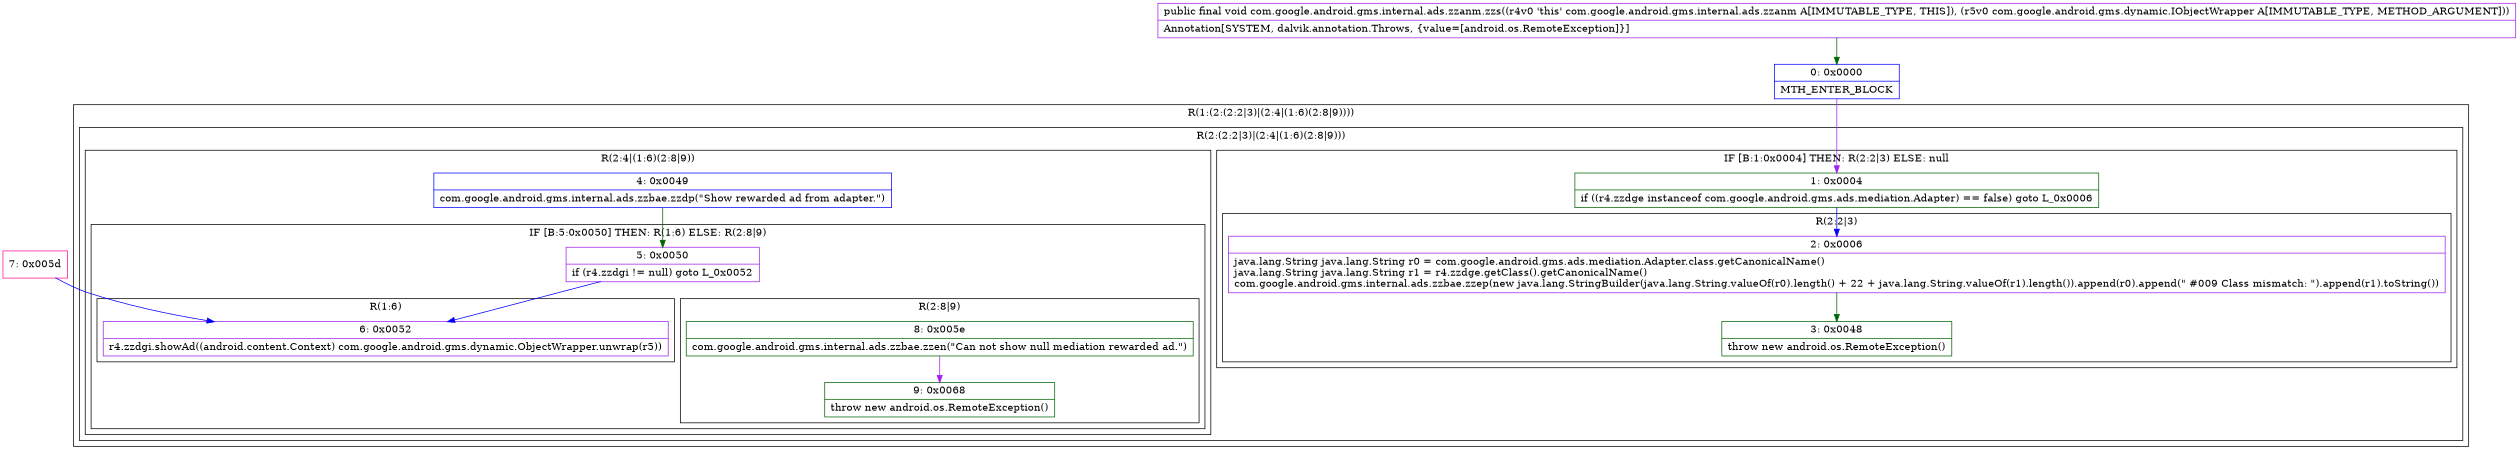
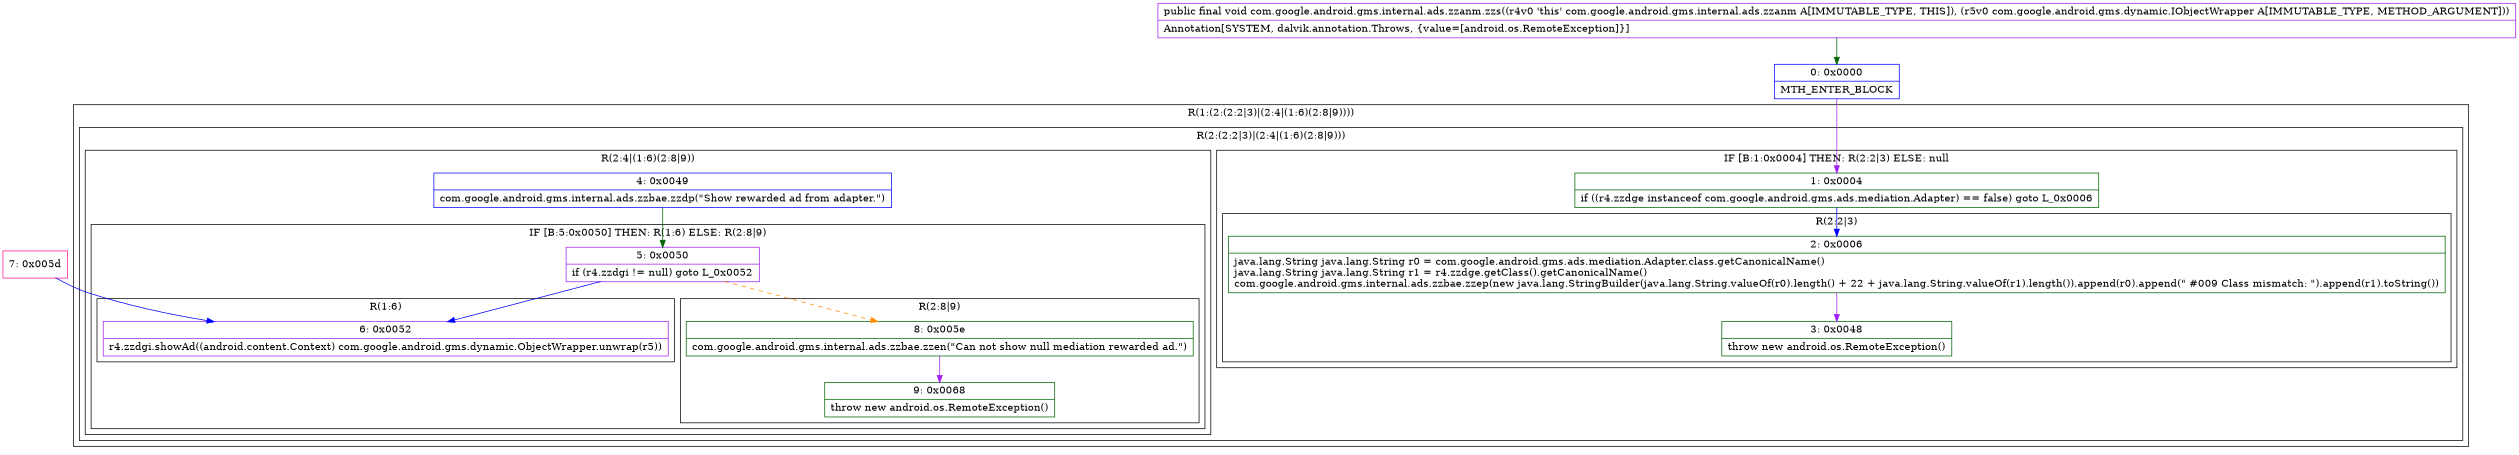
(1837, 264) -> (1837, 264)
(1837, 303) -> (1837, 303)
none -> (809, 304)
